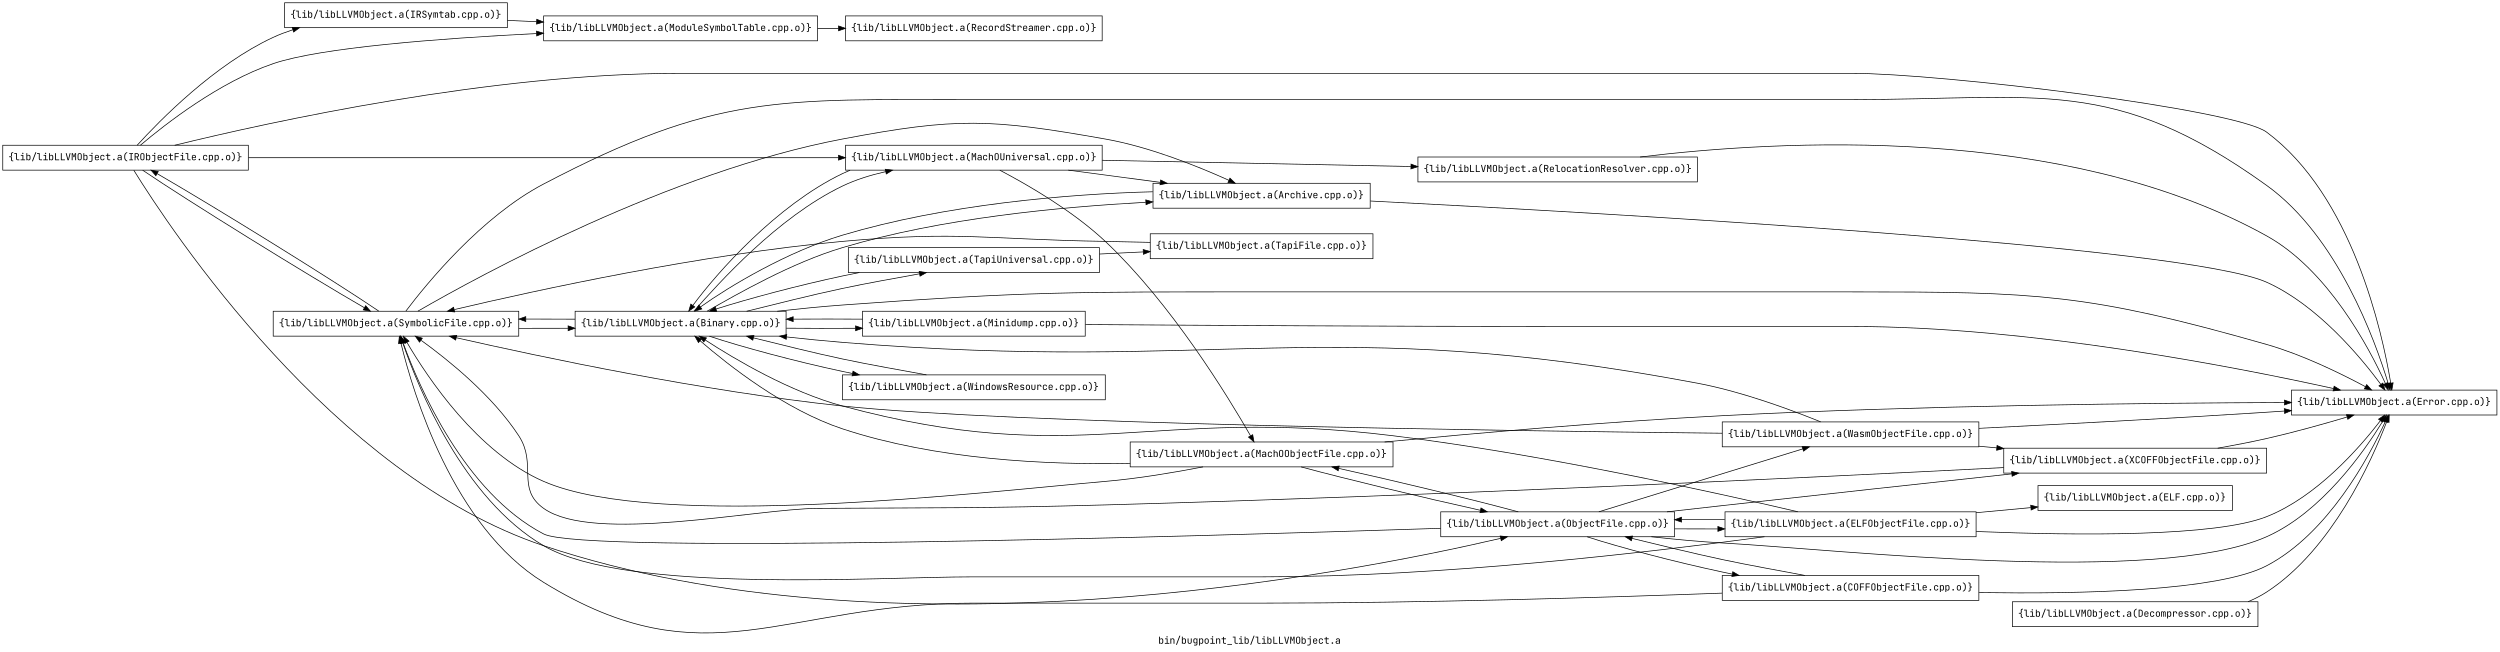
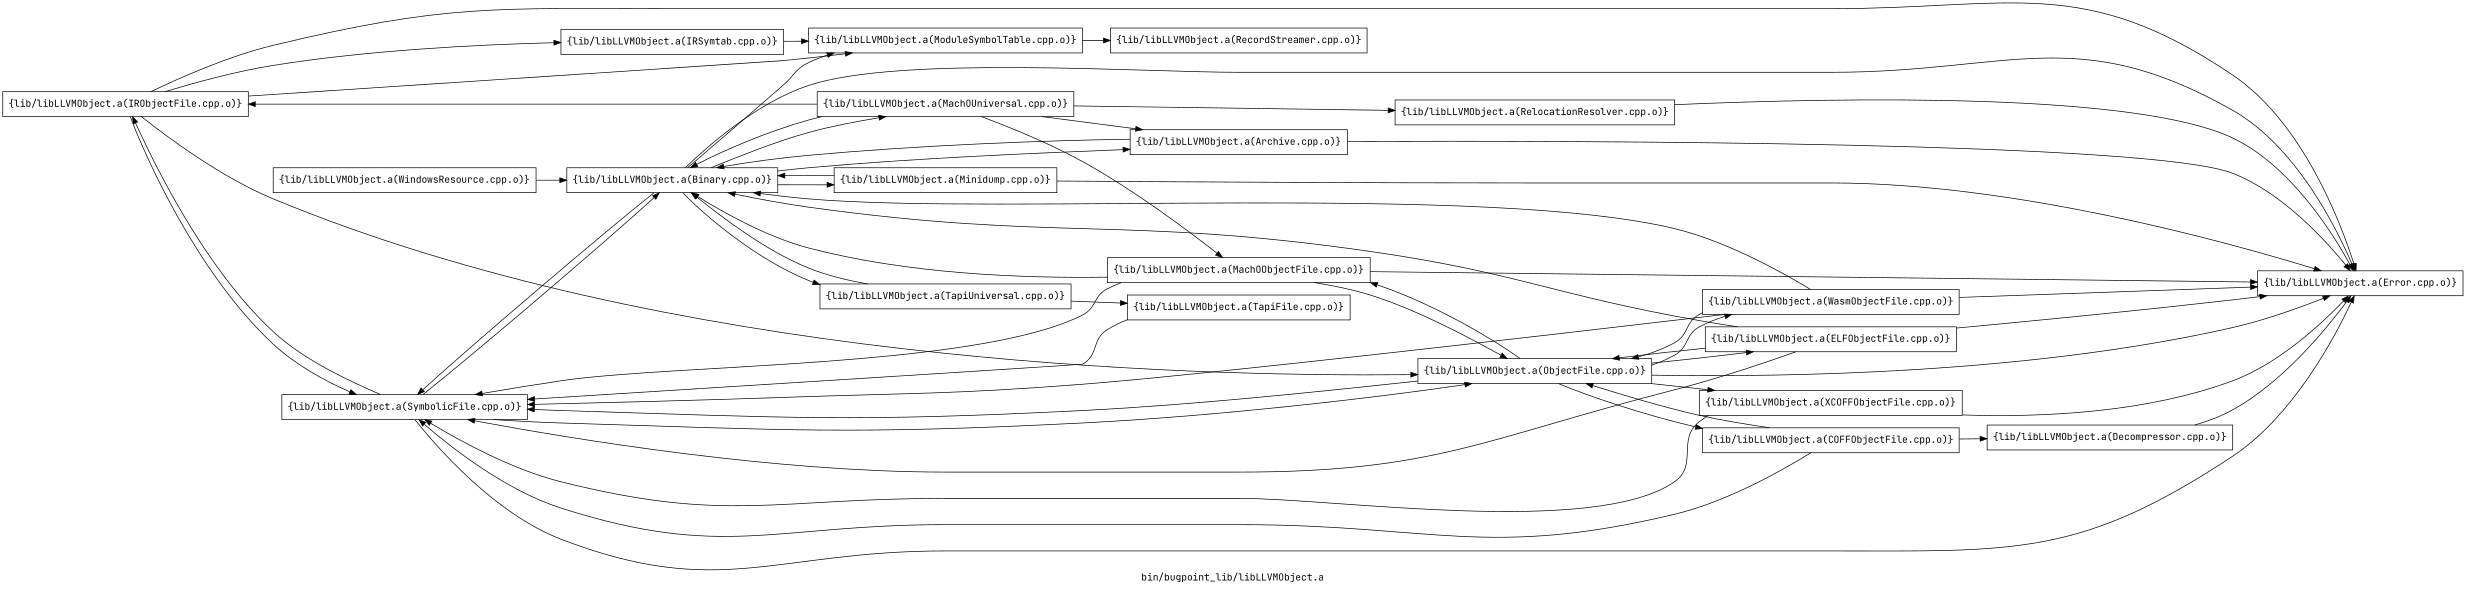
(811, 146) -> (980, 427)
(543, 158) -> (536, 104)
(780, 357) -> (766, 100)
(1988, 447) -> (1676, 342)
(2135, 498) -> none
(2219, 580) -> (1970, 439)
